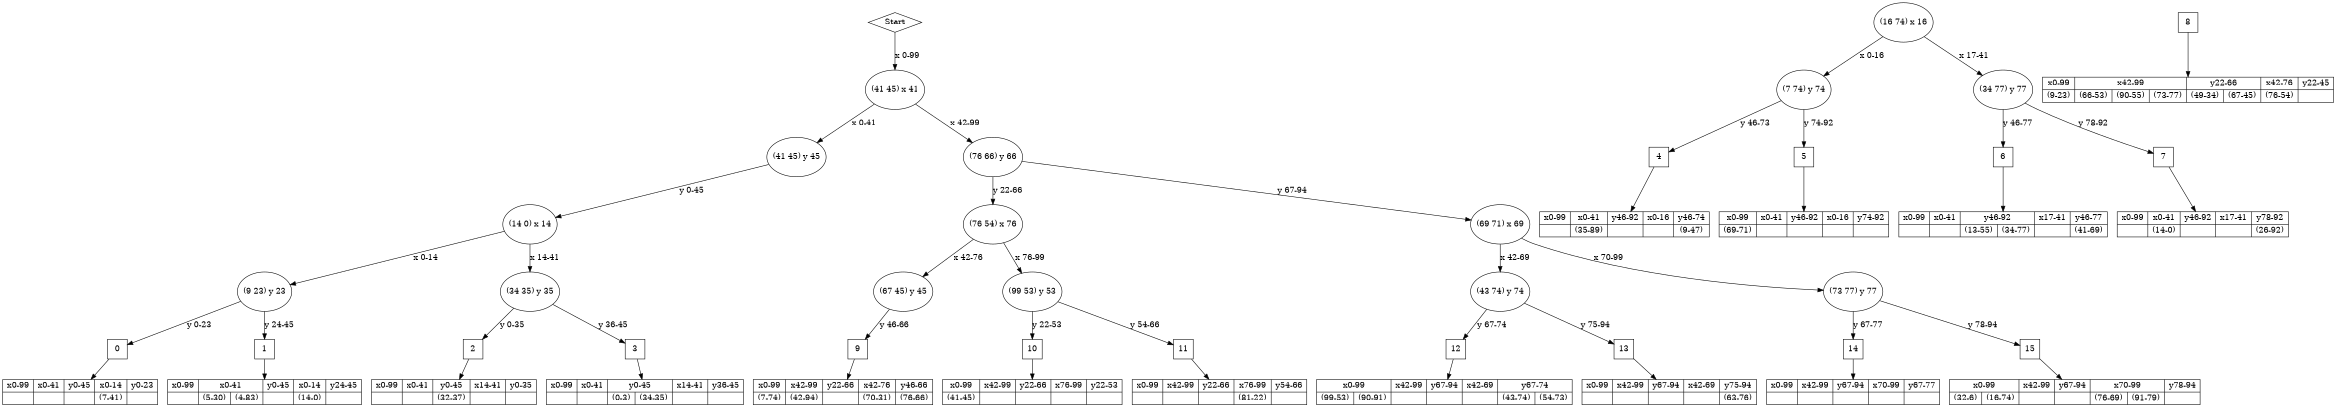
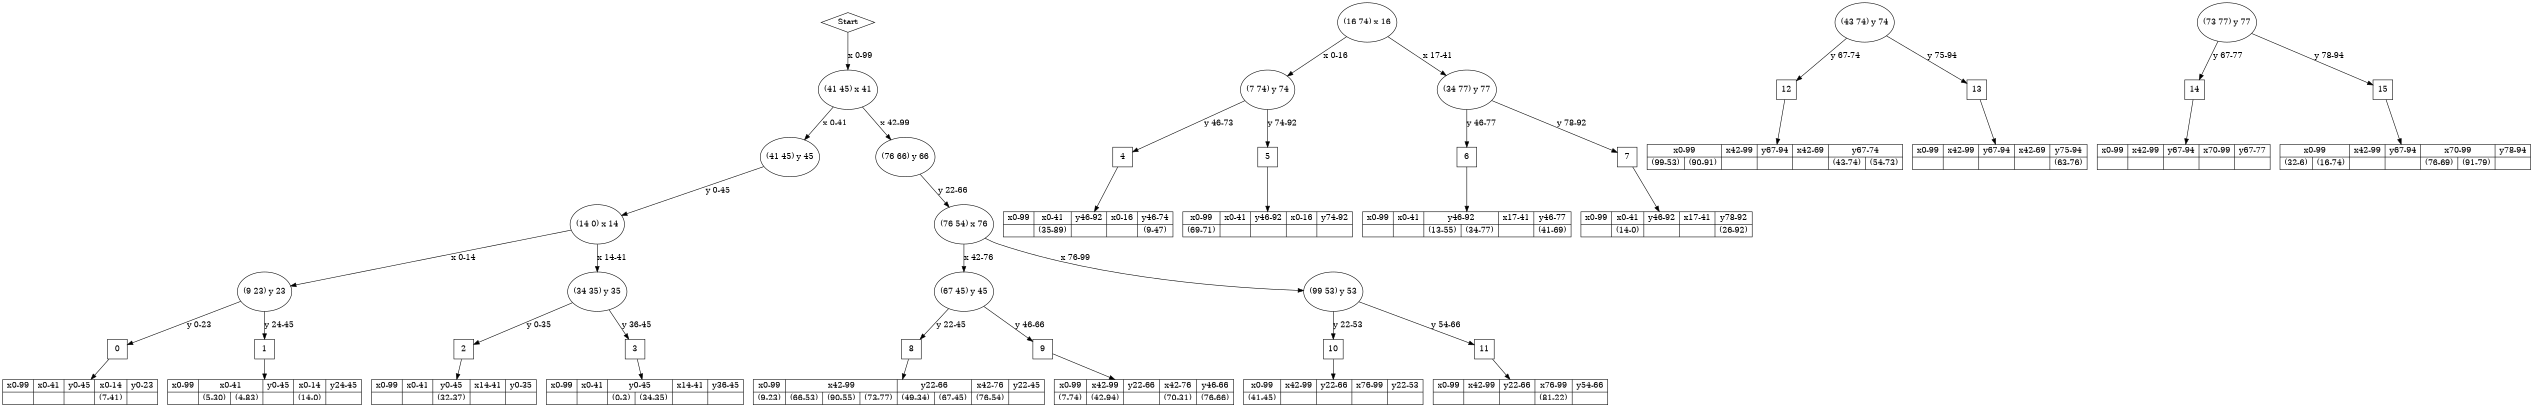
(1500, 224) -> none
none -> (936, 322)
